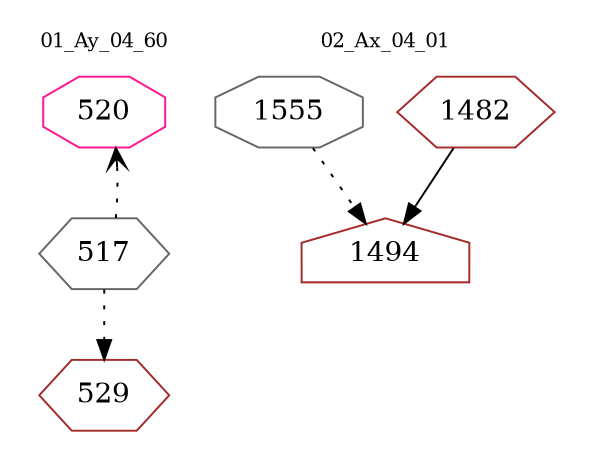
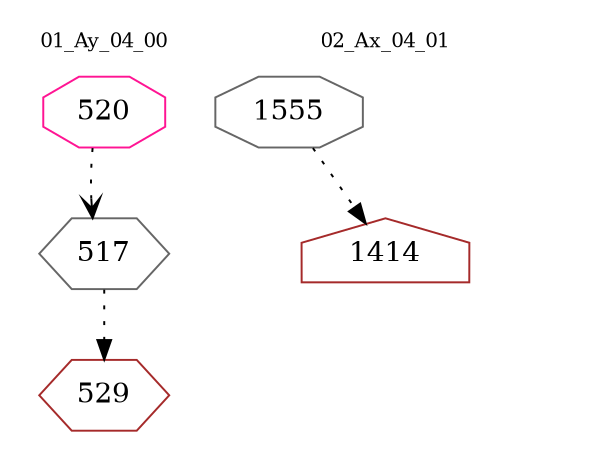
(104, 42) -> (104, 42)
(476, 112) -> none
(117, 193) -> (91, 173)
(385, 254) -> (385, 254)
